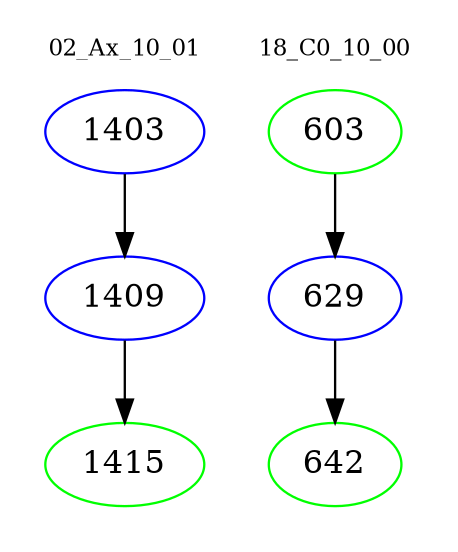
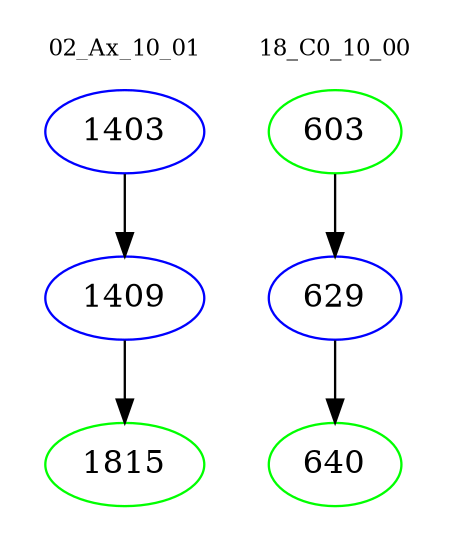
(125, 465) -> (125, 465)
(335, 465) -> (335, 465)
